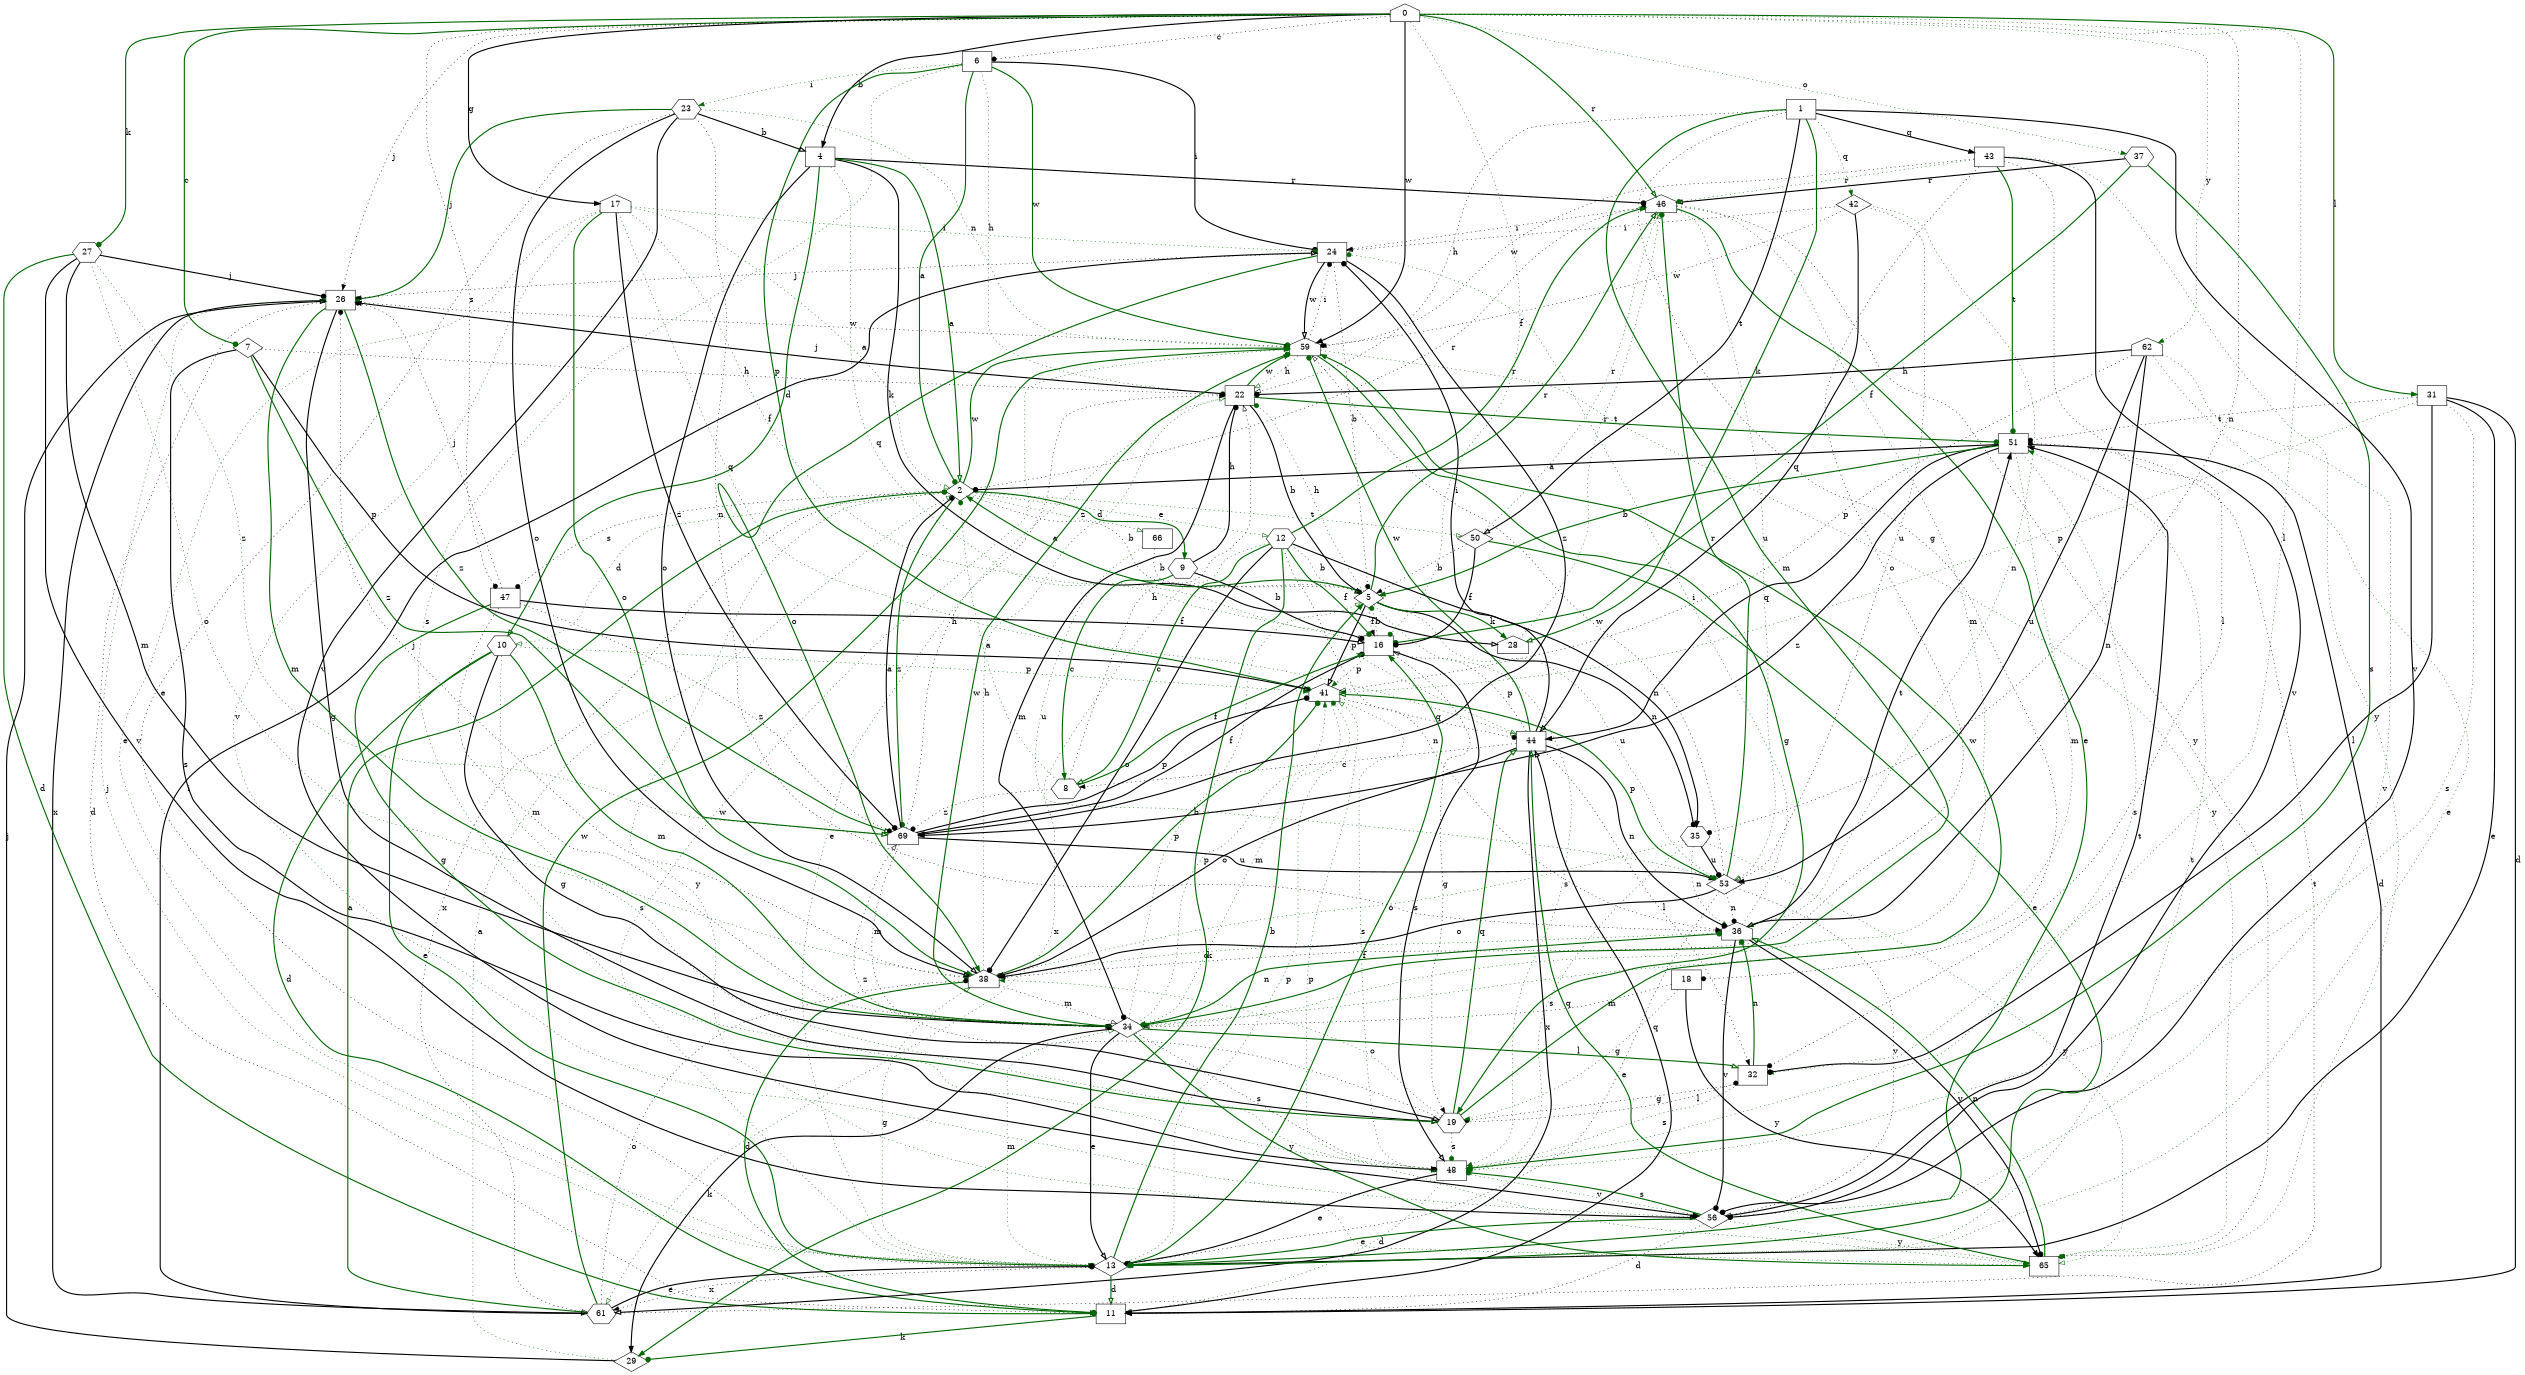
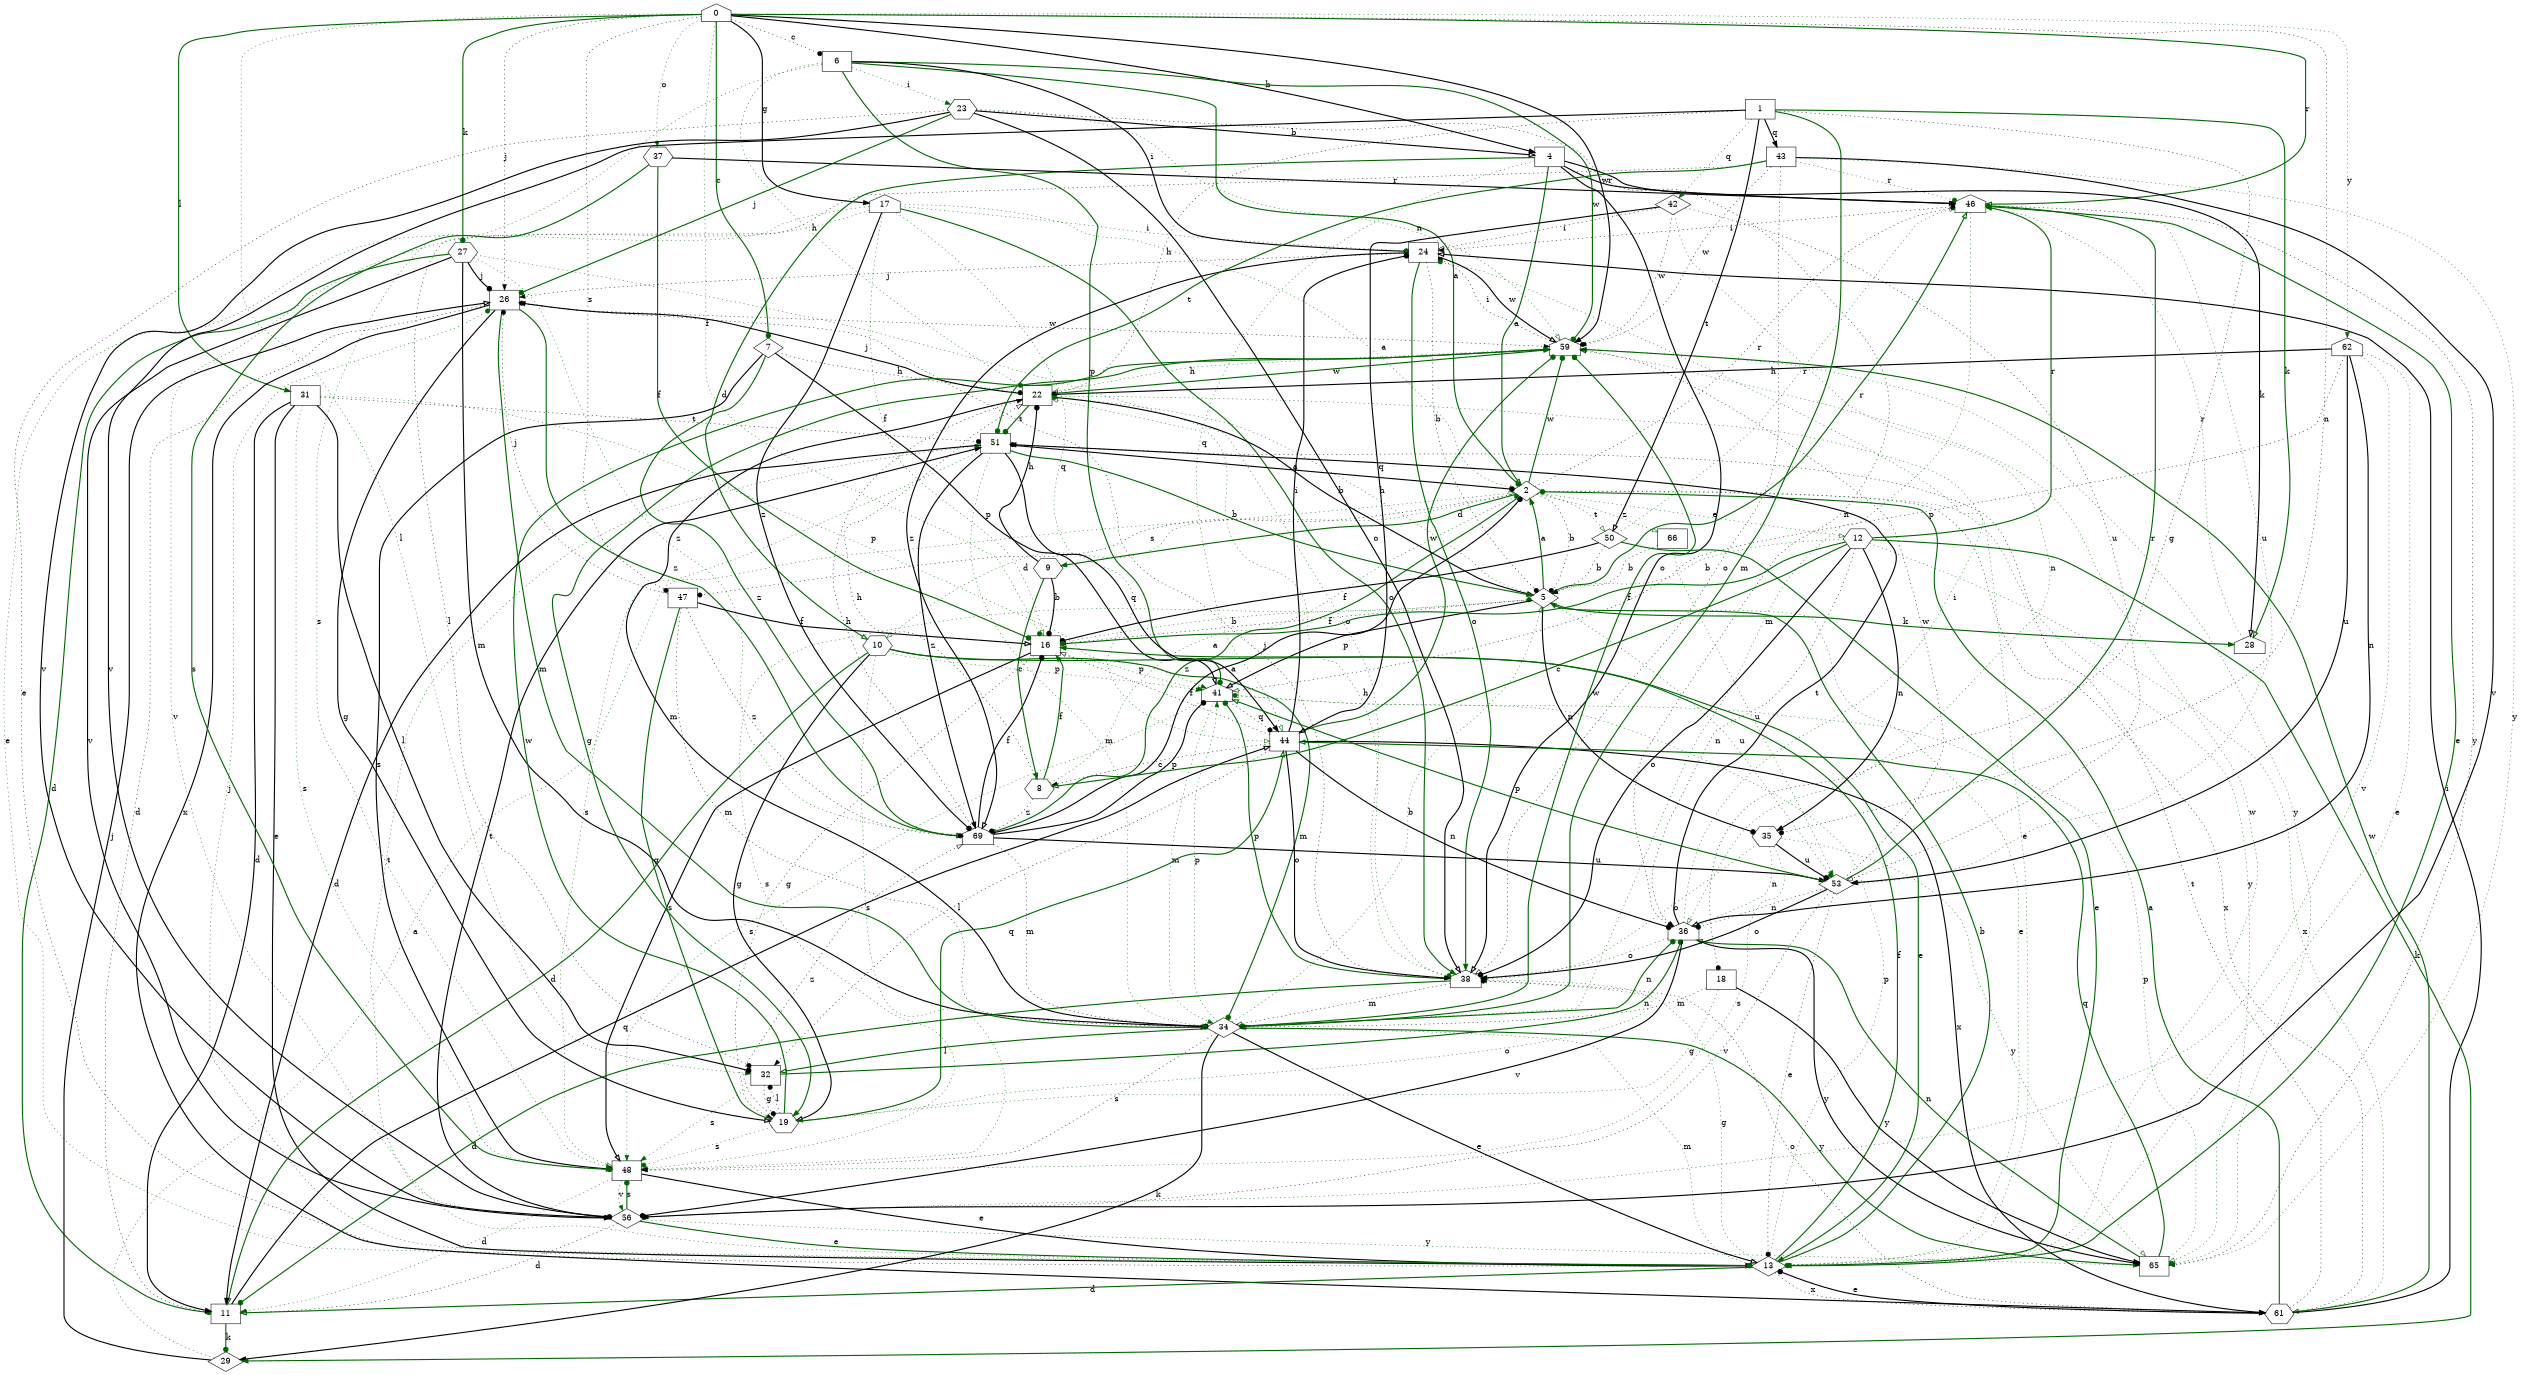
(1510, 693) -> (1191, 693)
none -> (2009, 851)
